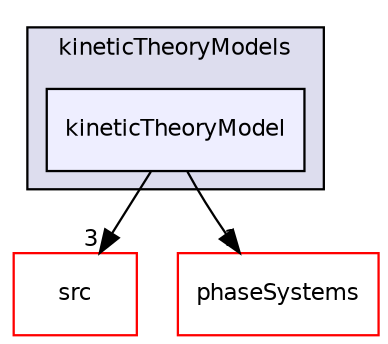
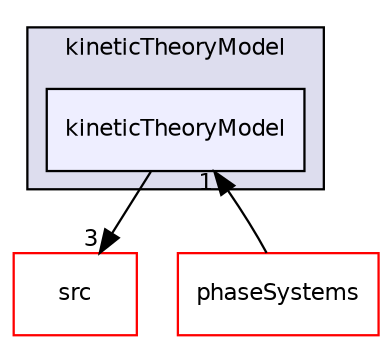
(176, 49) -> (176, 49)
(206, 203) -> (248, 221)
